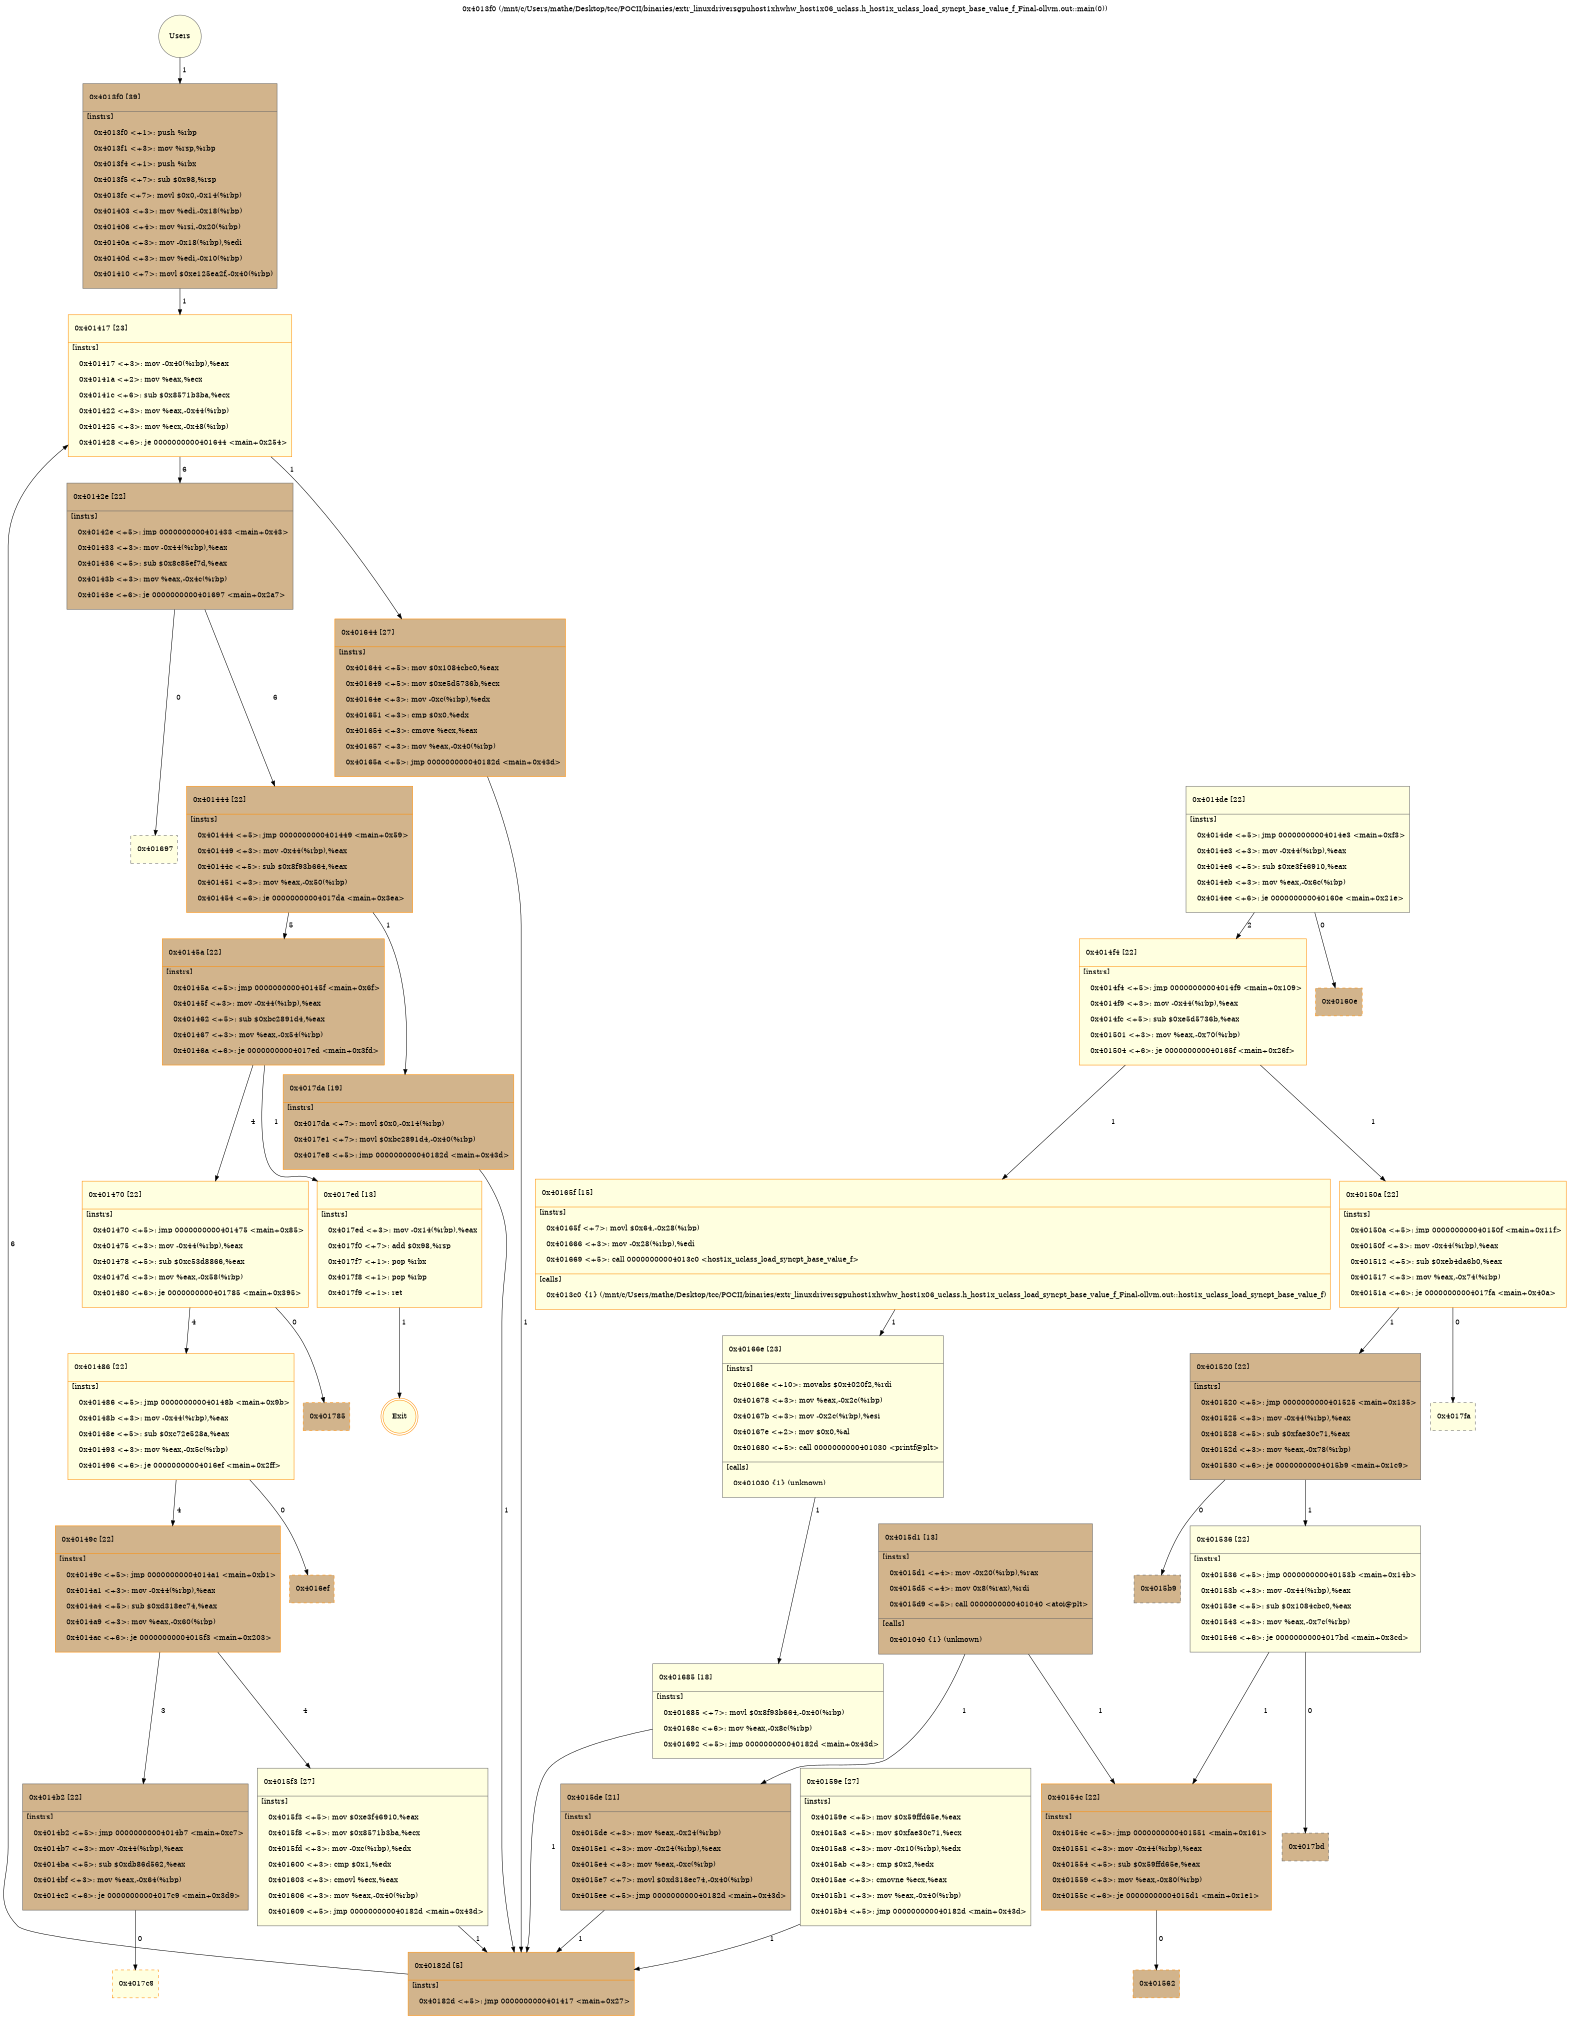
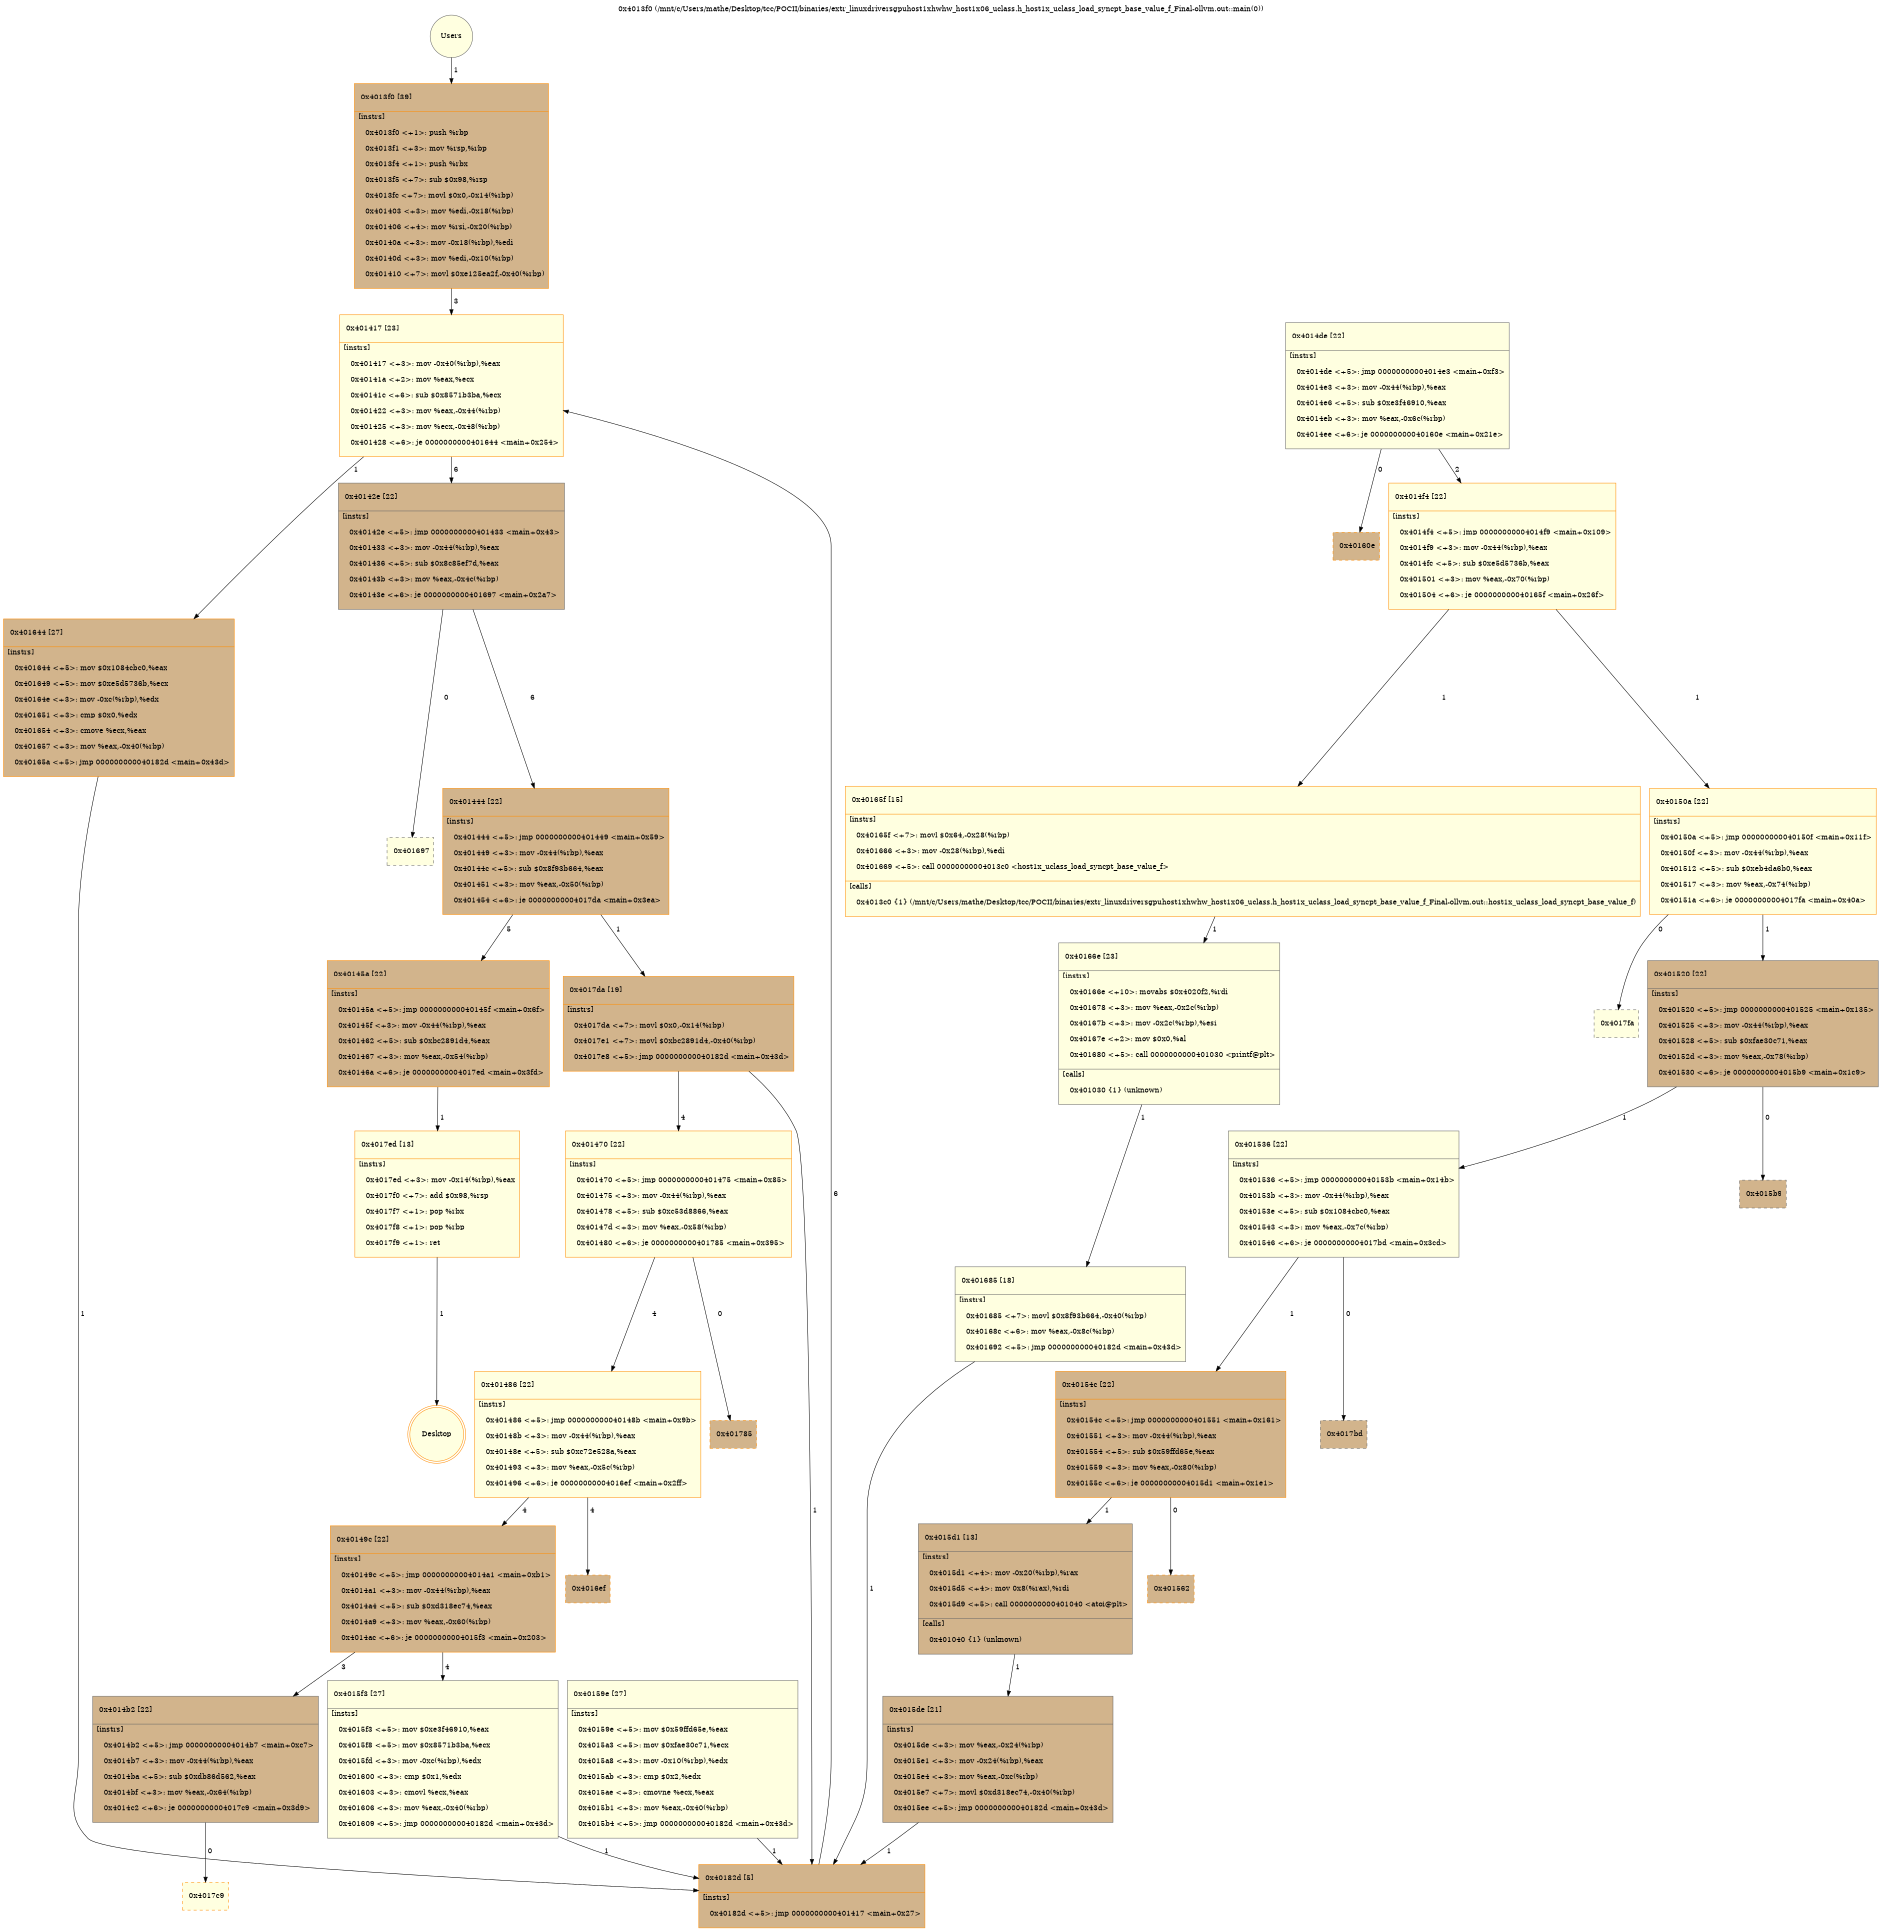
(180, 186) -> (451, 186)
(184, 302) -> (455, 302)
(235, 1121) -> (679, 1098)
(399, 1417) -> (437, 1434)
(282, 1511) -> (591, 1511)
(1070, 1717) -> (1101, 1509)
